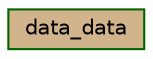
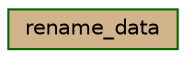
(76, 29) -> (93, 29)
